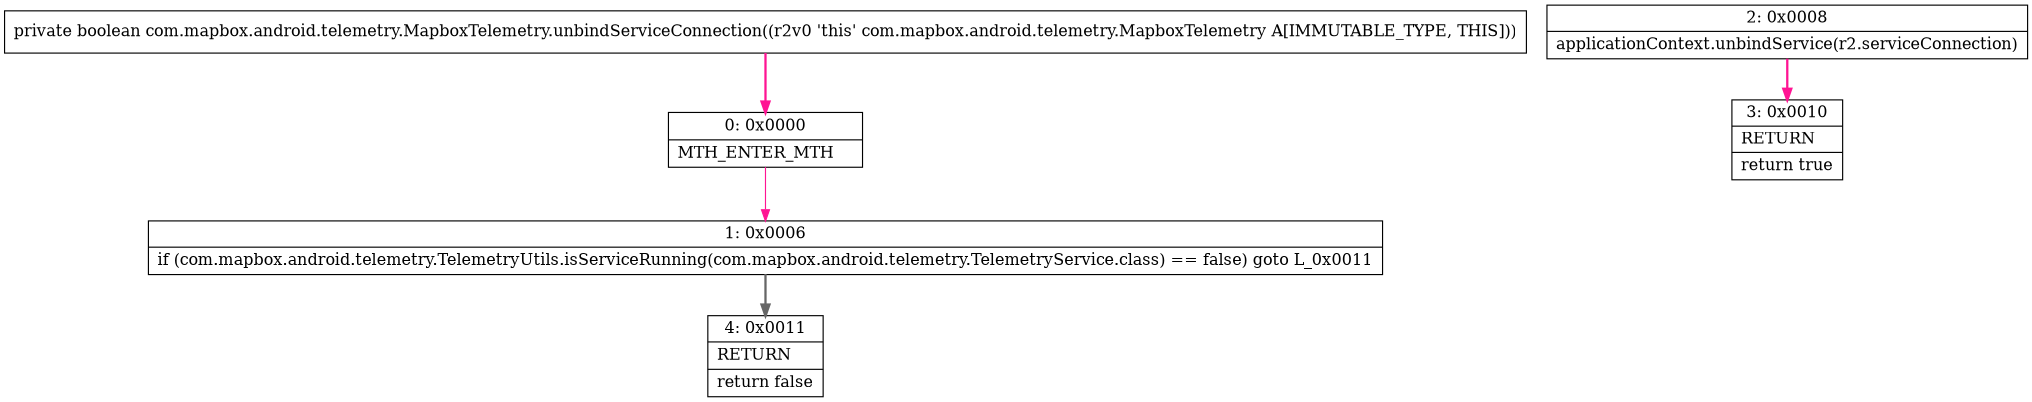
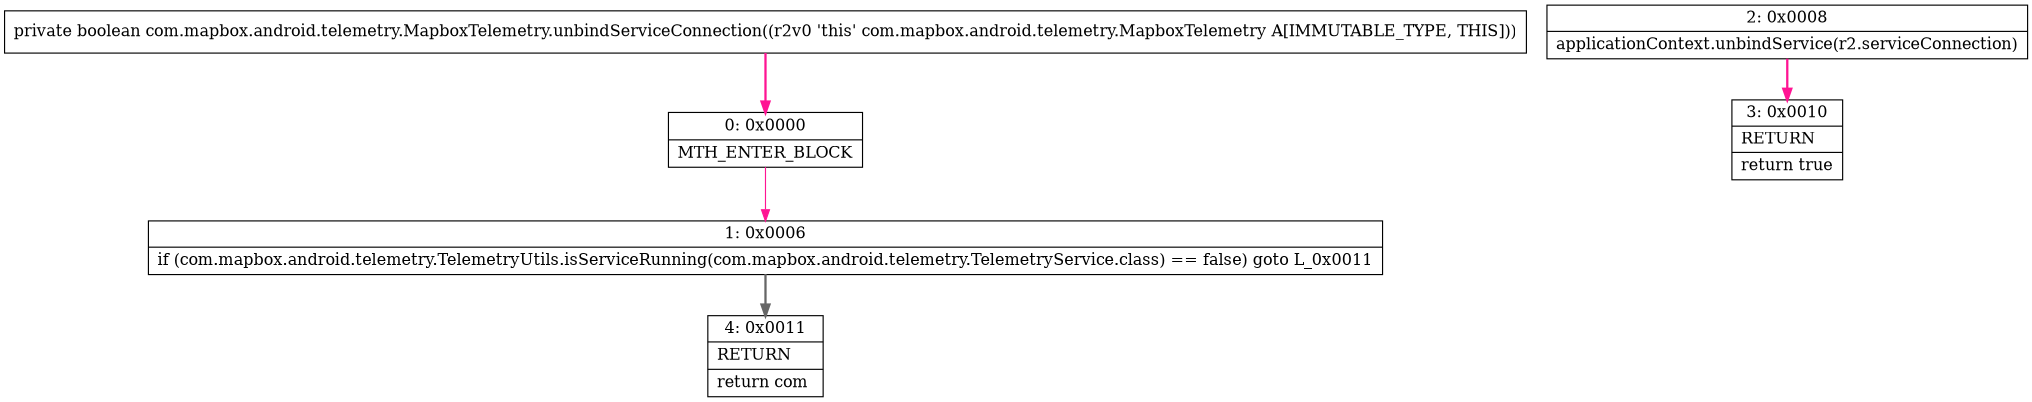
(756, 153) -> (765, 153)
(765, 382) -> (763, 382)
